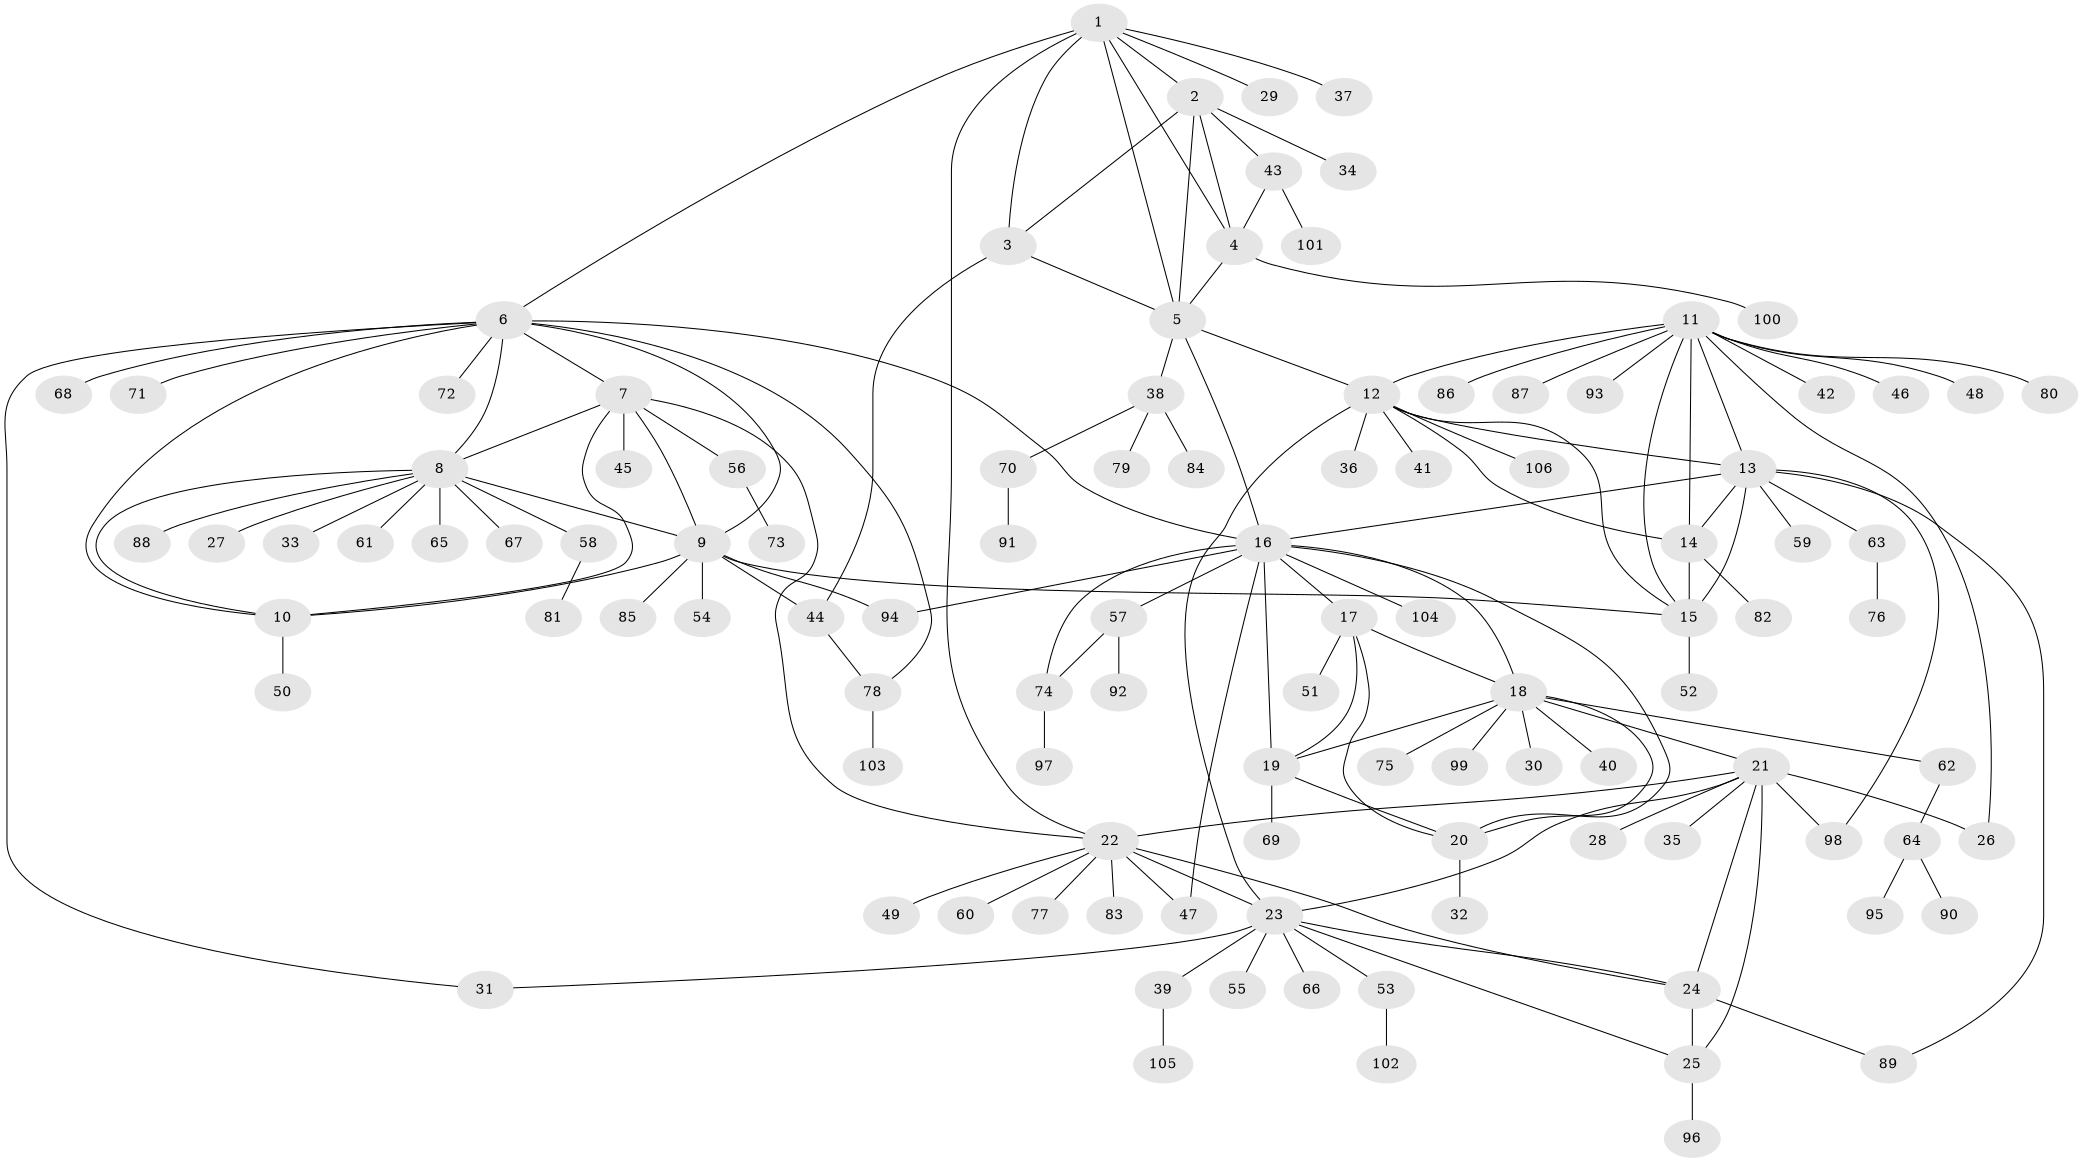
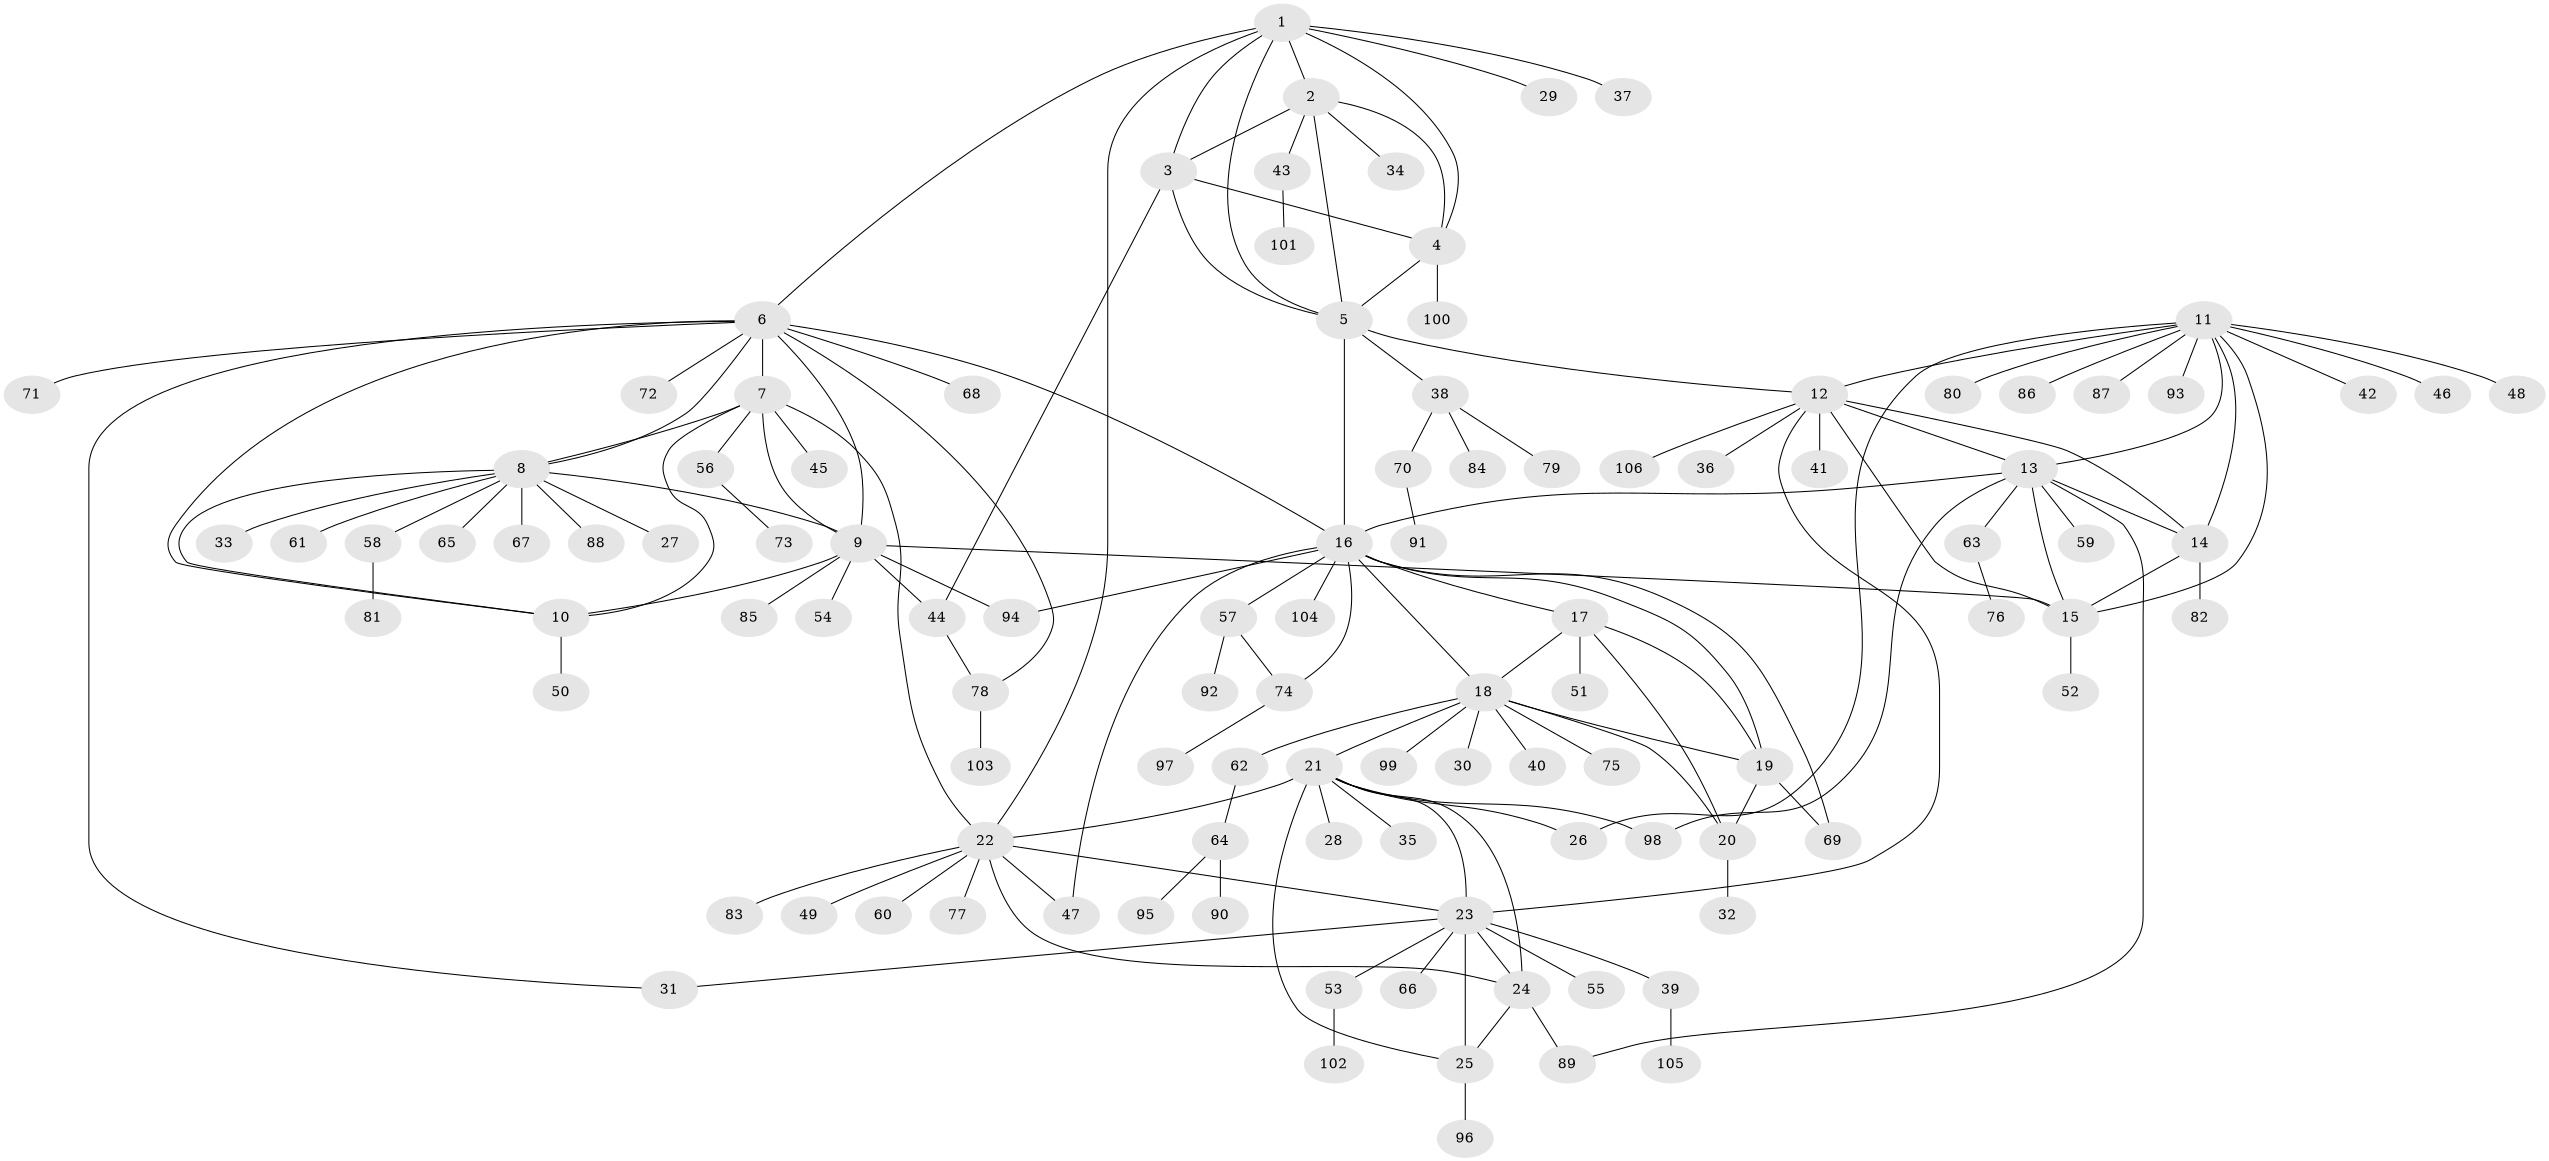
(1254, 209) -> (1303, 209)
(1605, 664) -> (1657, 595)
